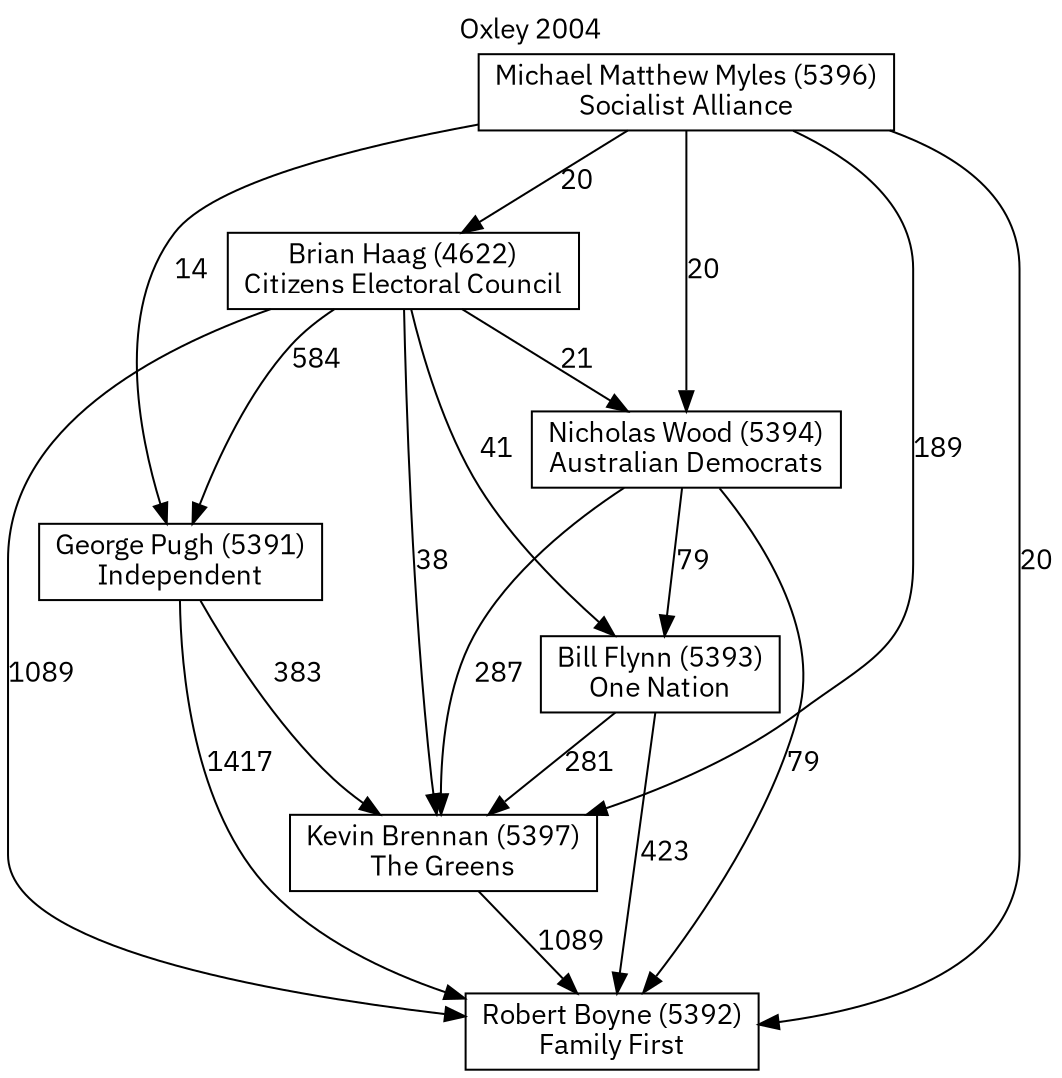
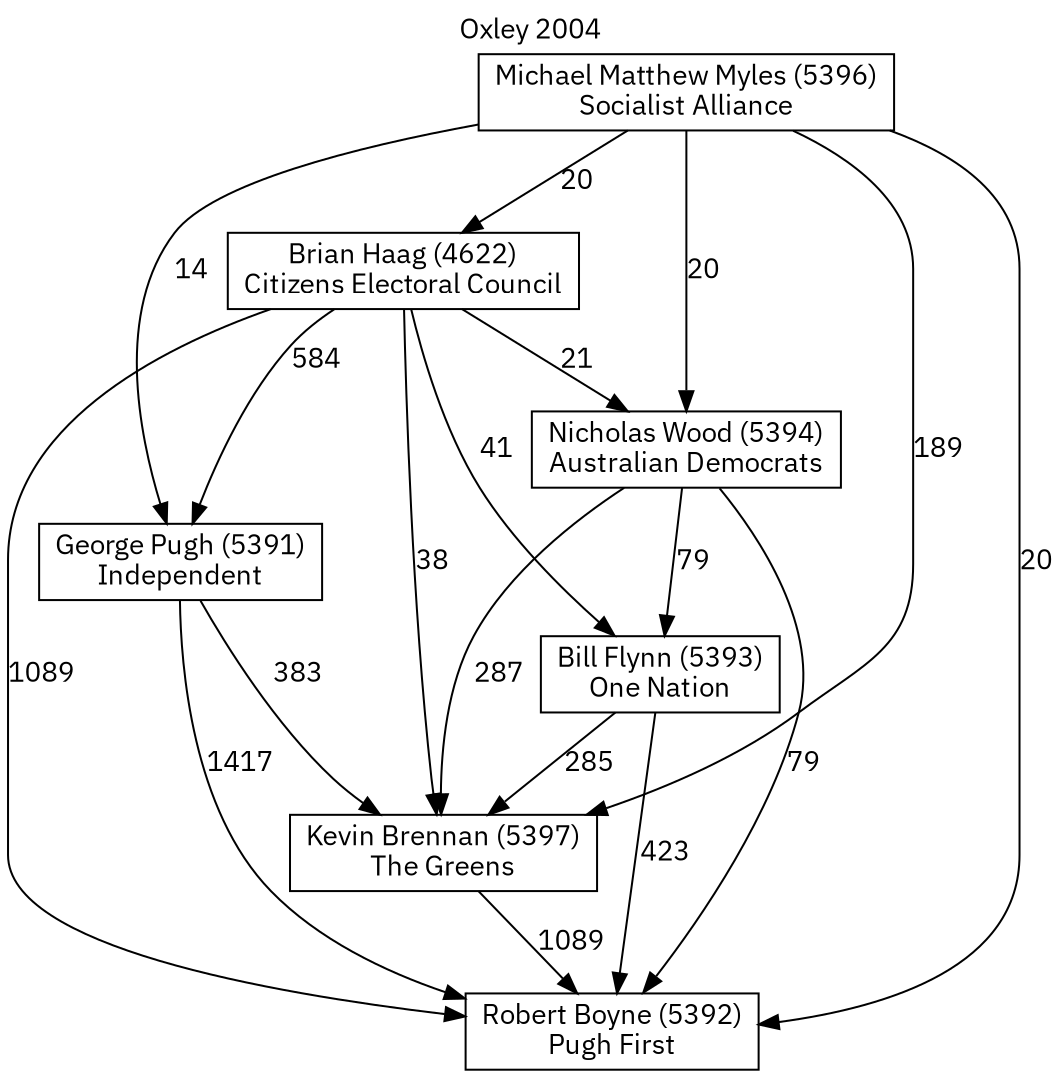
(589, 764) -> (589, 764)
(612, 1032) -> (612, 1032)
